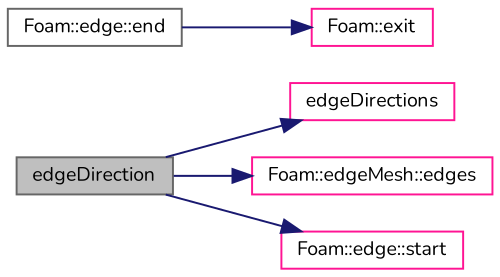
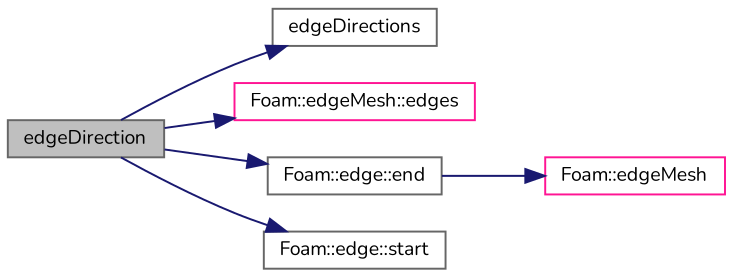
(372, 27) -> (635, 176)
(372, 102) -> (355, 27)
none -> (206, 155)
(372, 250) -> (355, 250)
